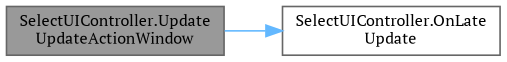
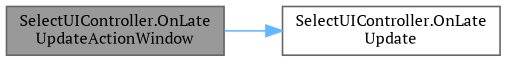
(115, 31) -> (115, 31)
